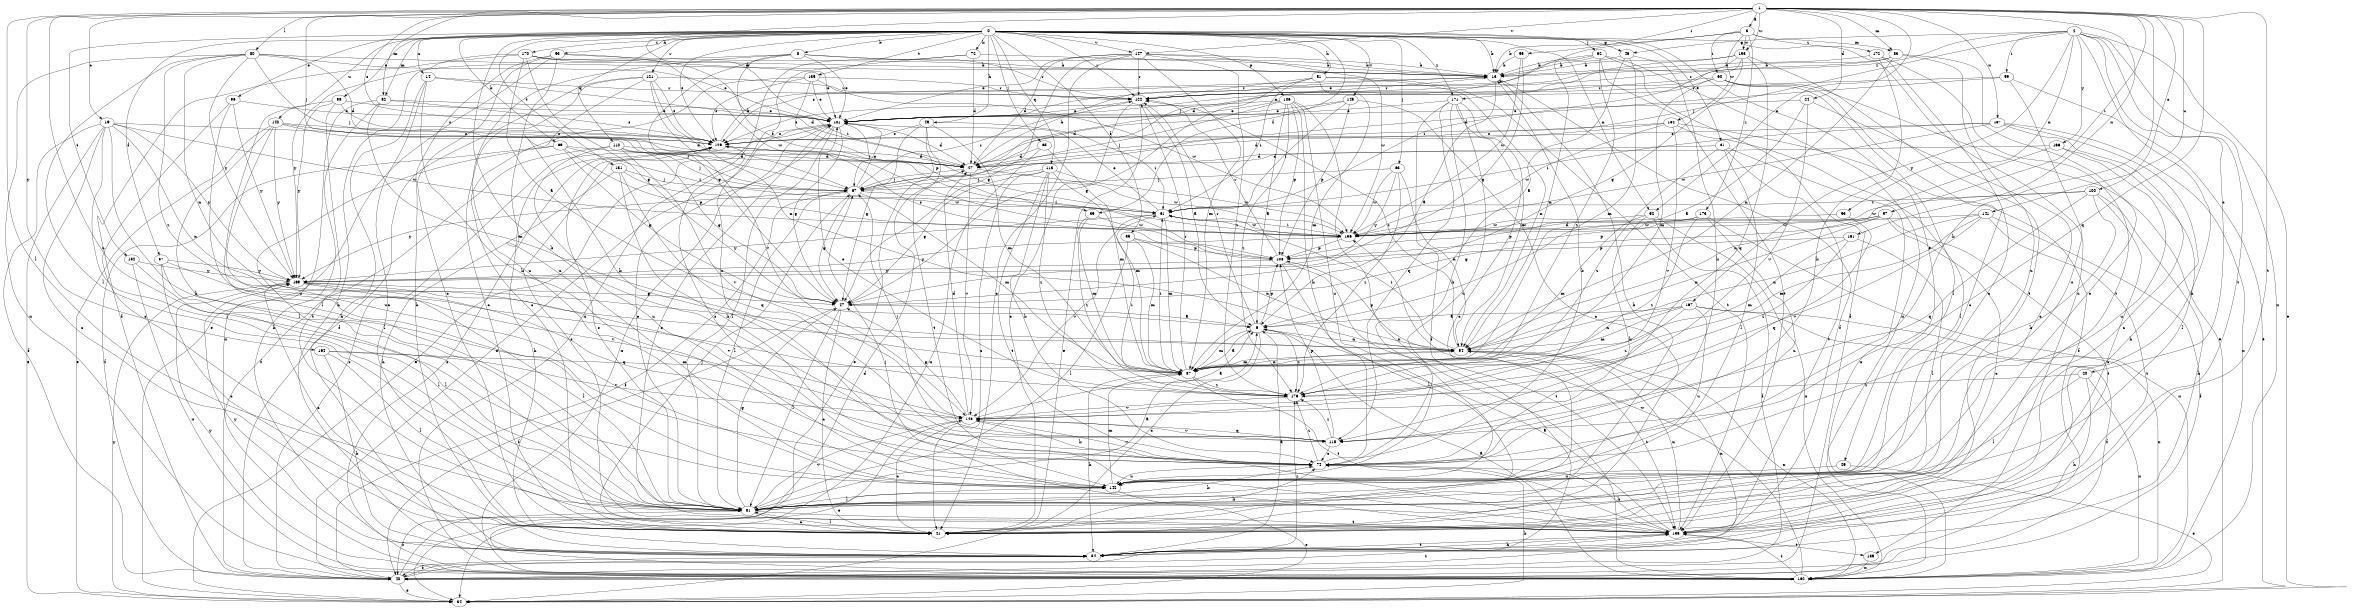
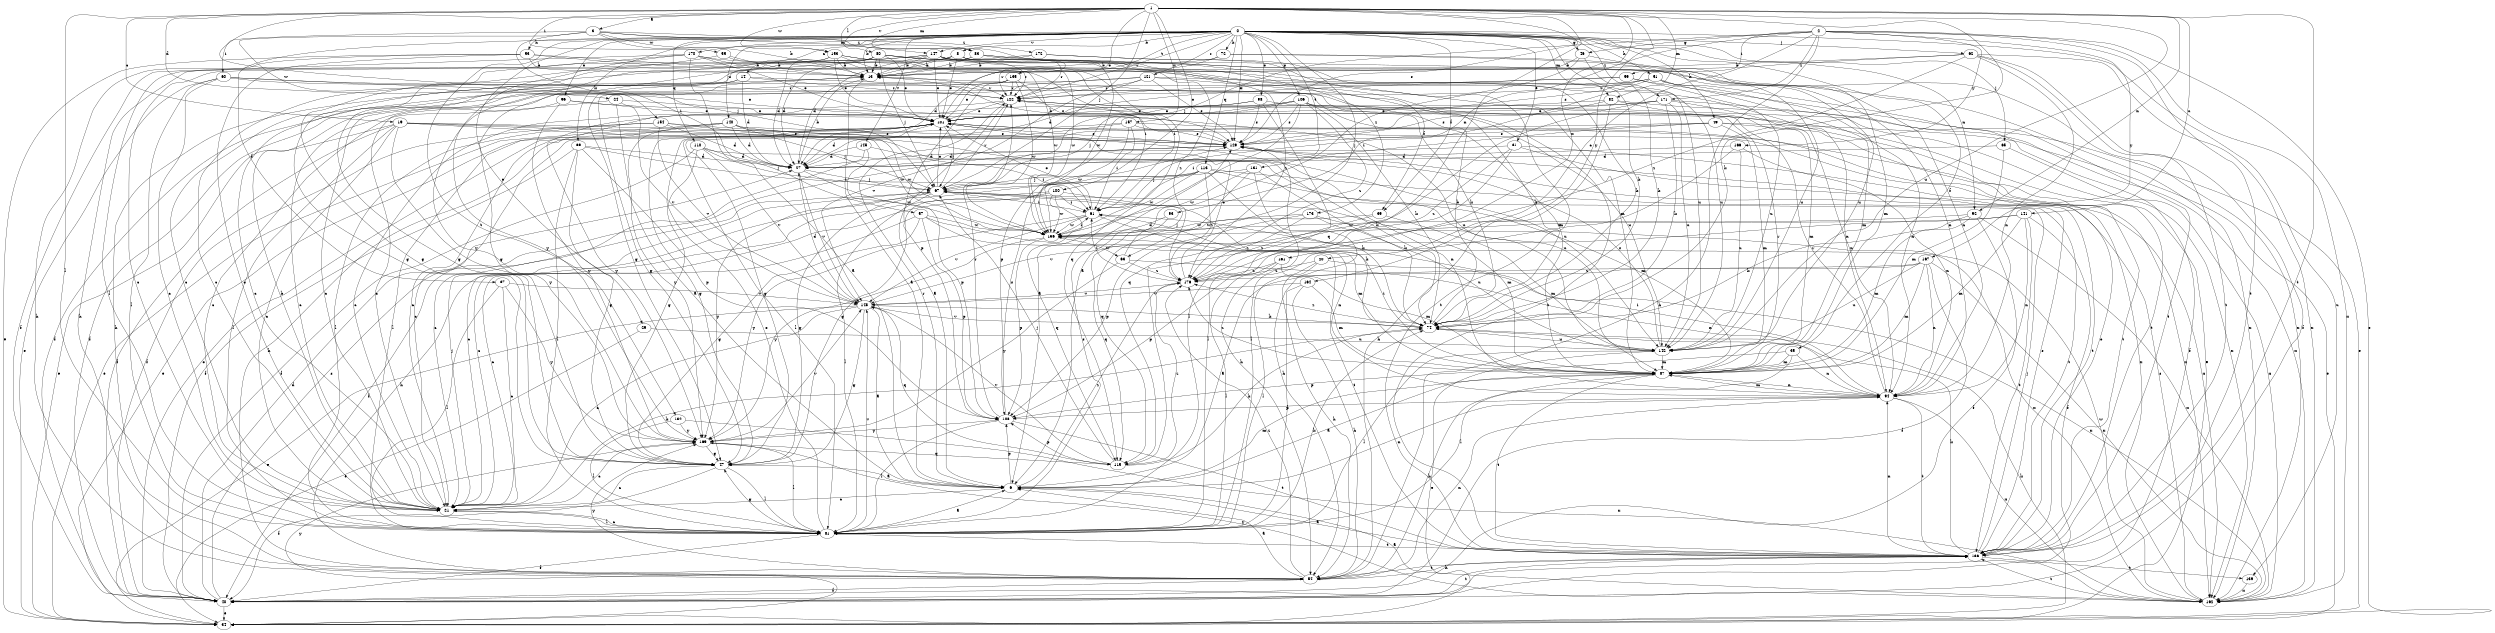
(1096, 117) -> none
(1373, 203) -> (1085, 243)
(1328, 454) -> (1249, 397)
